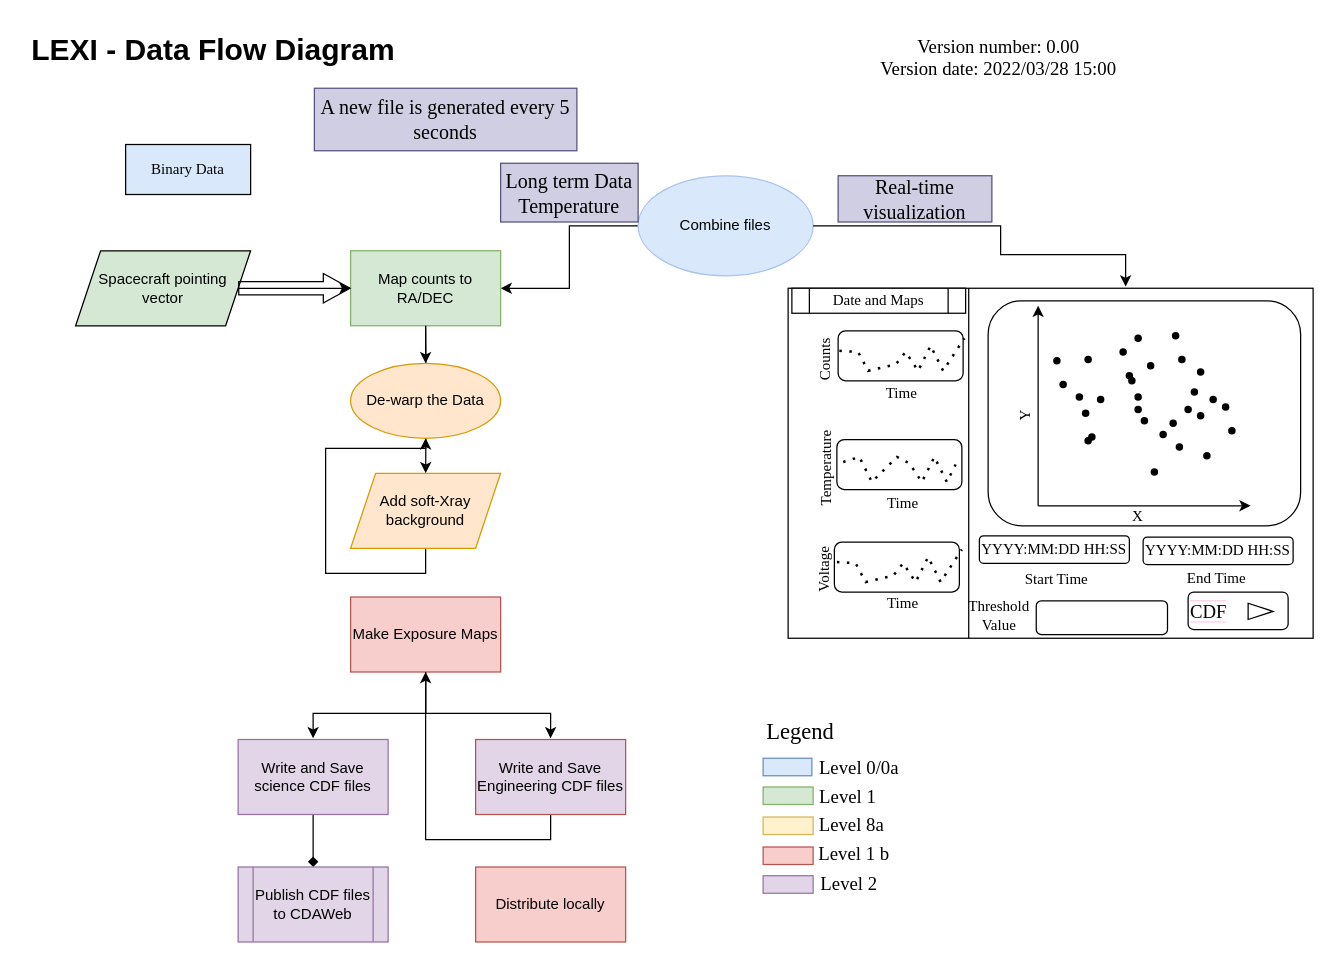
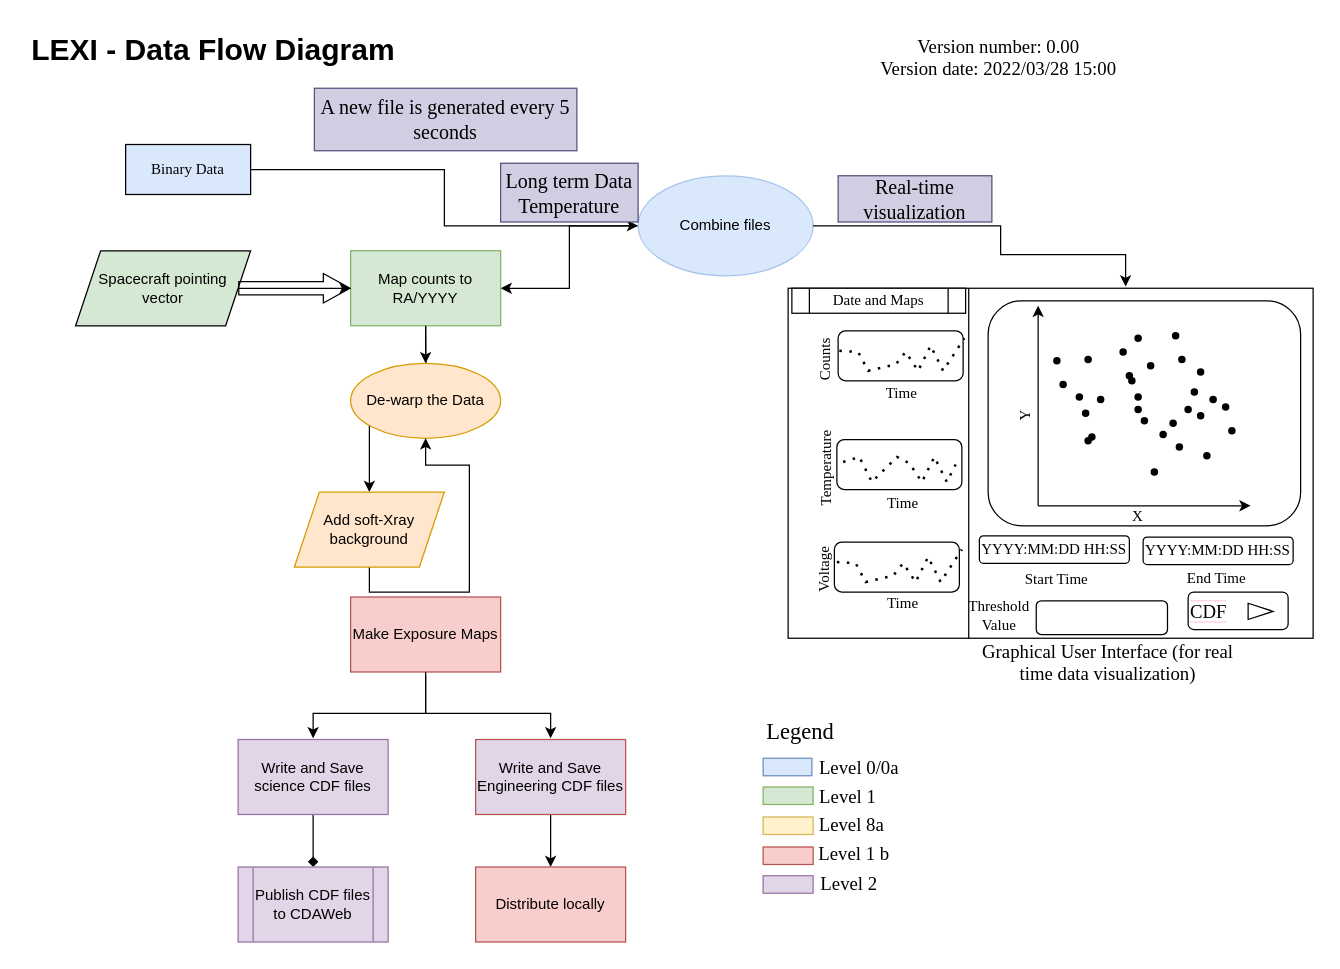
none -> (436, 169)
(426, 288) -> (426, 288)
(426, 511) -> (369, 529)
none -> (1107, 662)
(428, 839) -> (551, 848)
